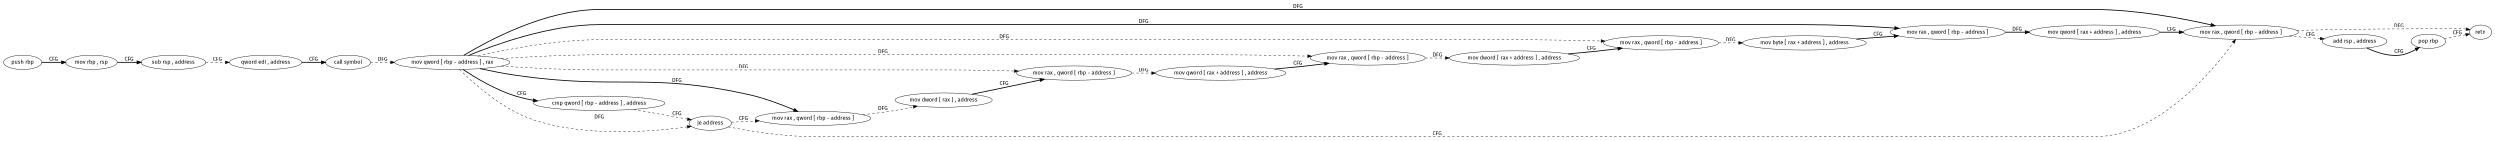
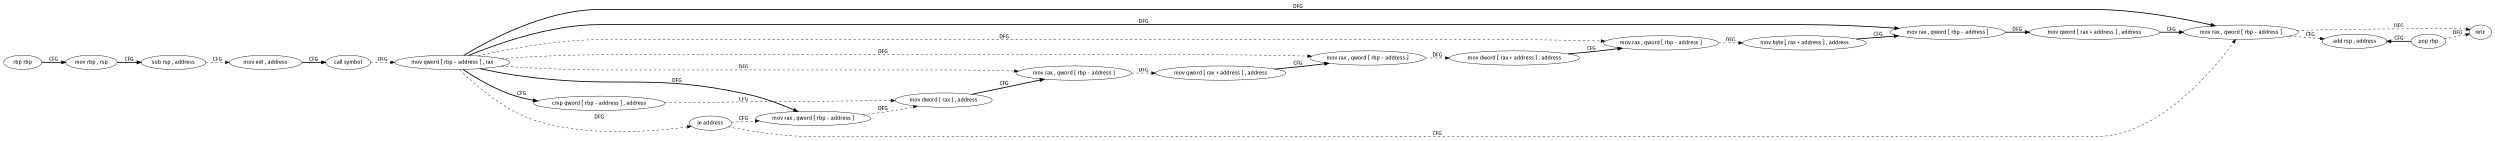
(2458, 33) -> (2458, 33)
(2391, 55) -> (2401, 41)
(23, 62) -> (23, 62)
(266, 62) -> (266, 62)
(661, 114) -> (783, 102)
